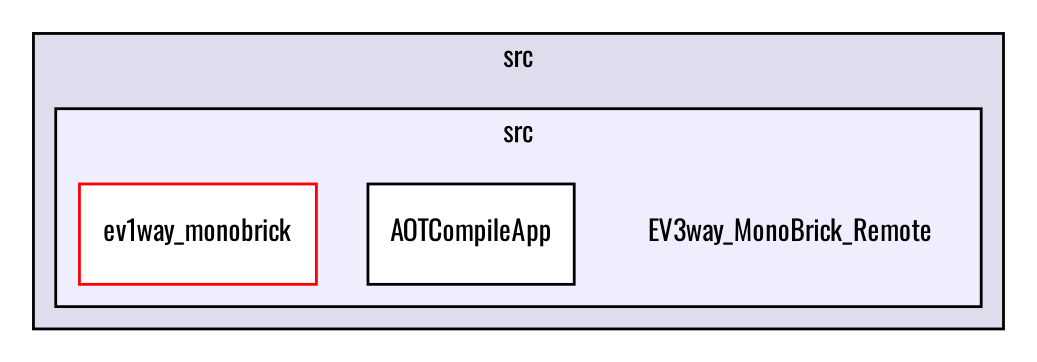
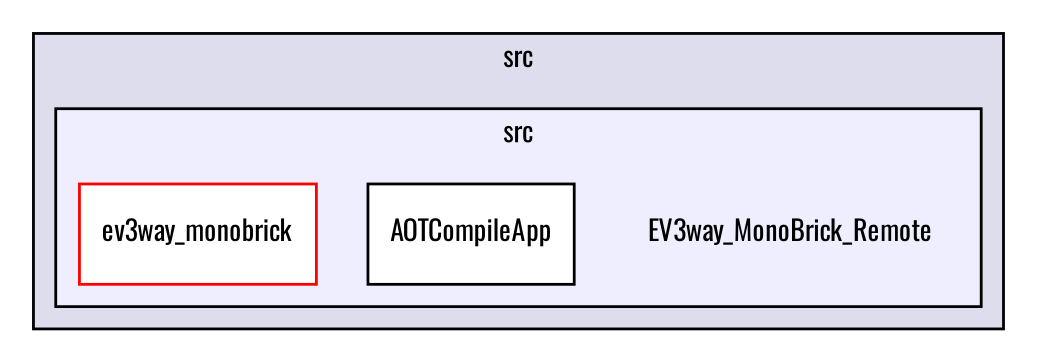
(198, 234) -> (198, 234)
